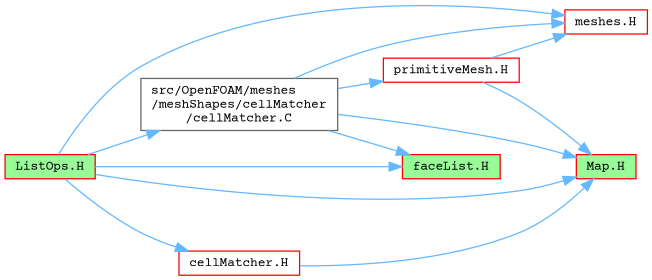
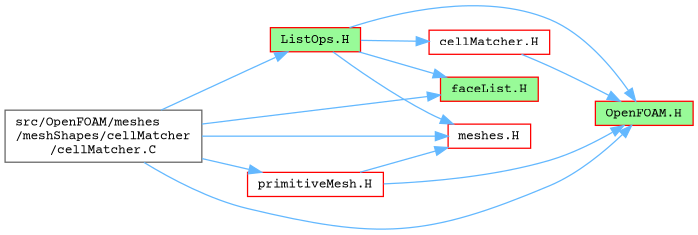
(118, 145) -> (218, 84)
(606, 167) -> (644, 113)
